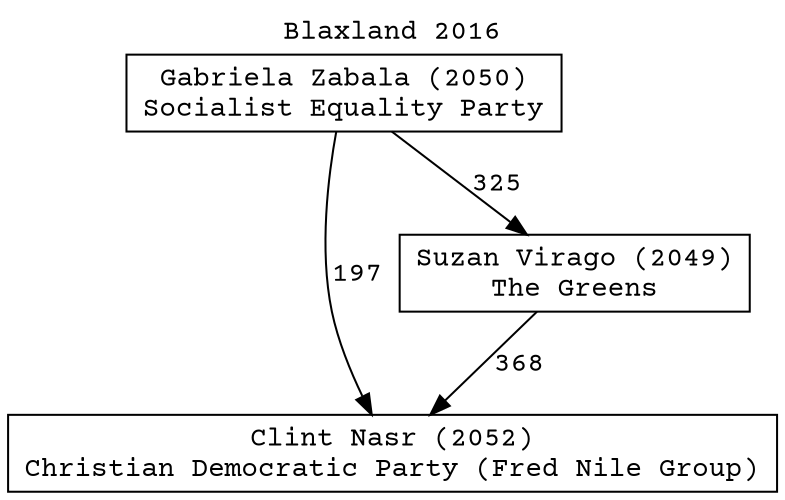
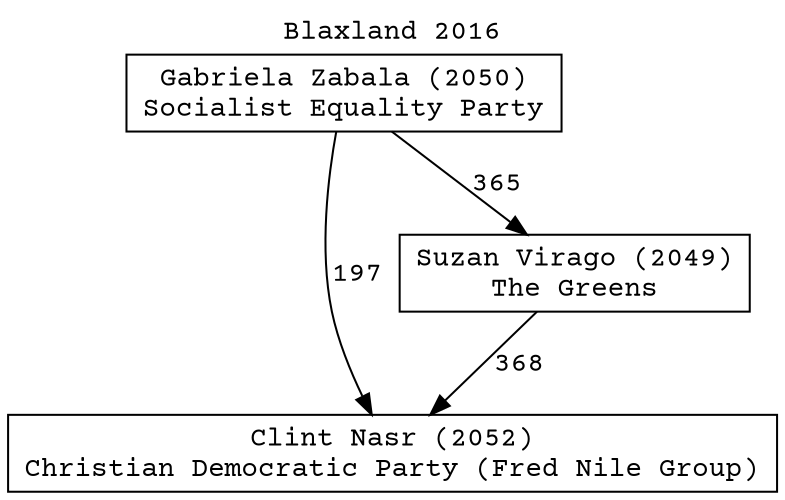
(497, 183) -> (497, 183)
